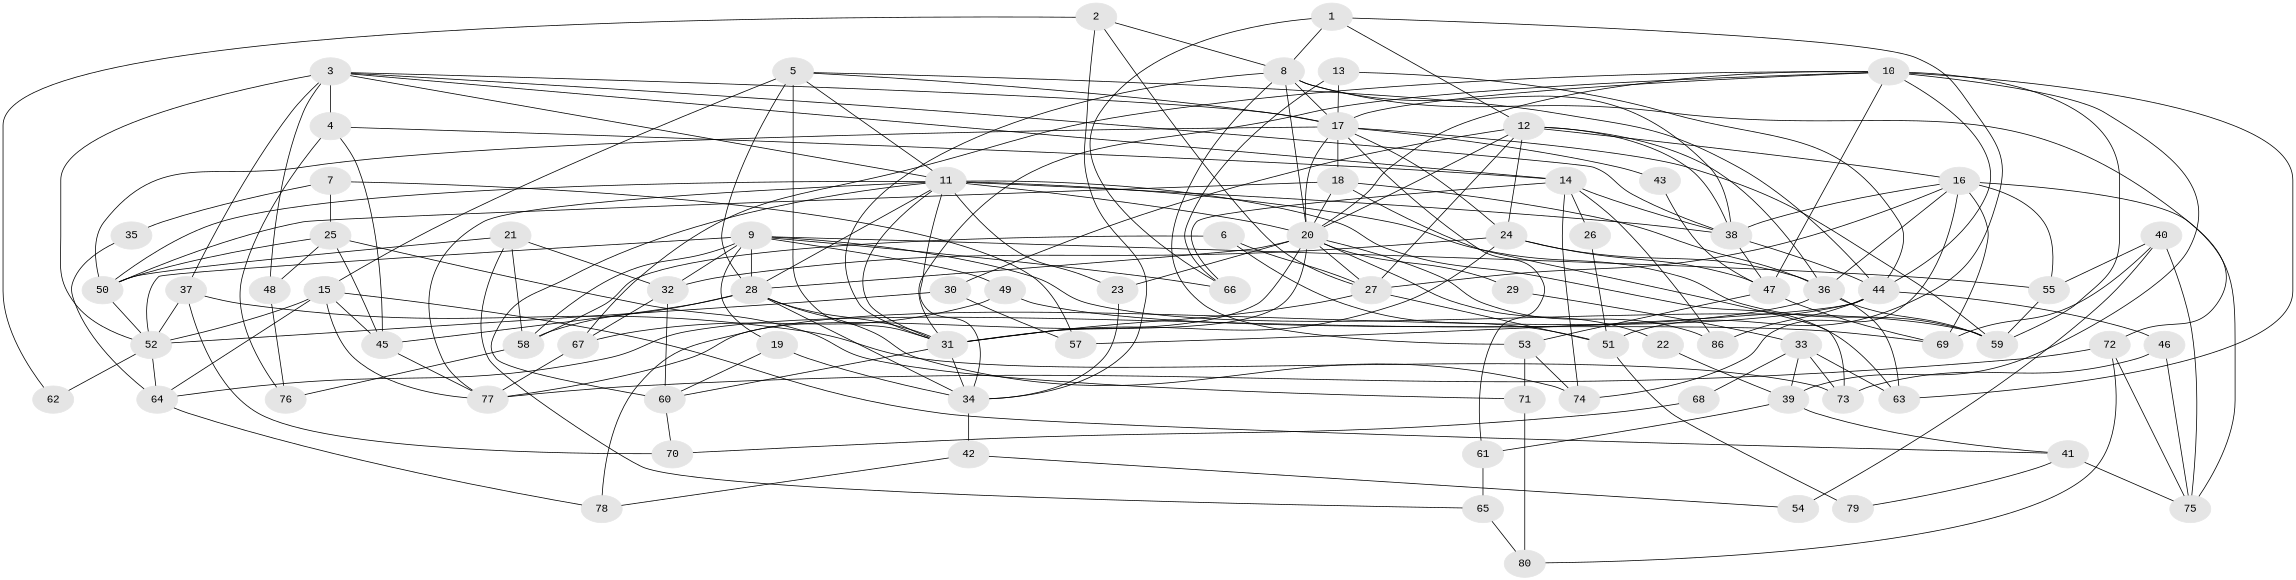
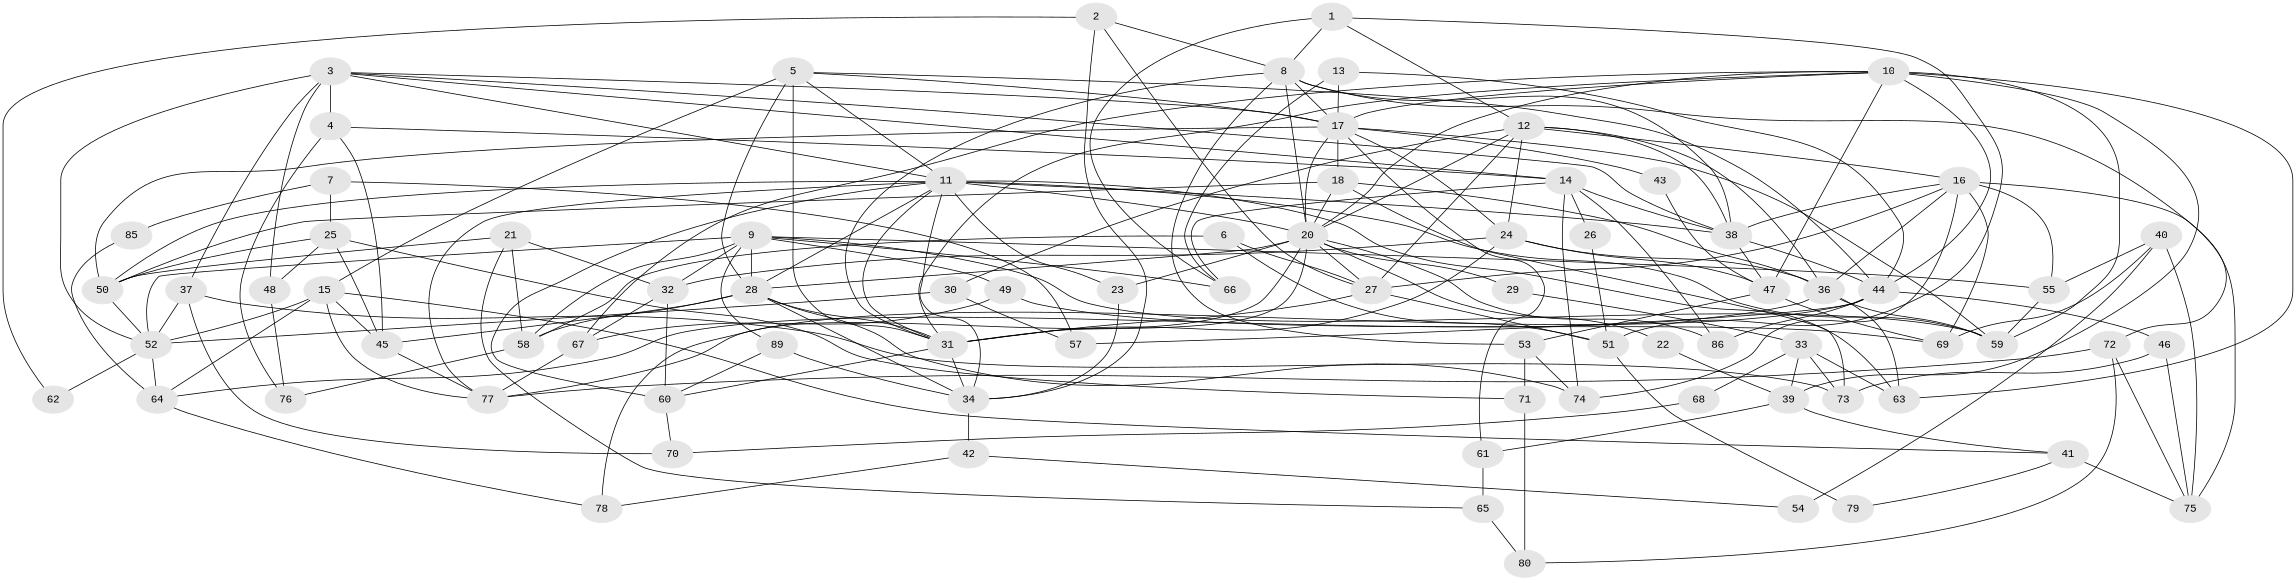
(131, 236) -> (131, 236)
(777, 345) -> (777, 345)
